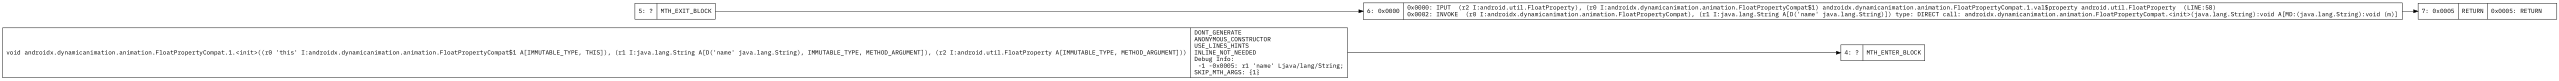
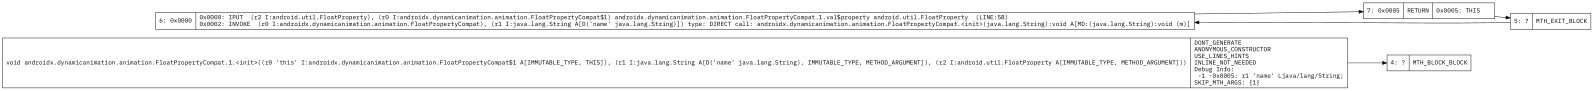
(2522, 11) -> (1464, 11)
none -> (1500, 17)
(1894, 53) -> (1440, 63)
